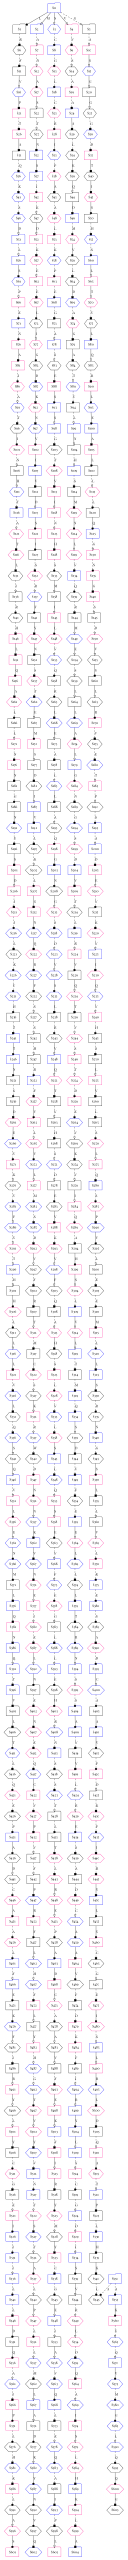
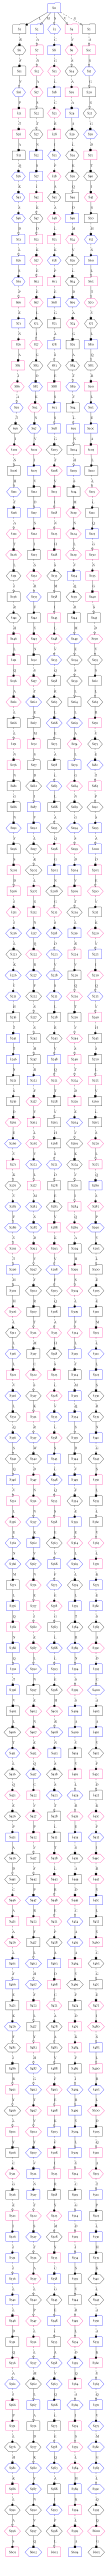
(35, 450) -> (34, 450)
(106, 2289) -> (96, 2309)
